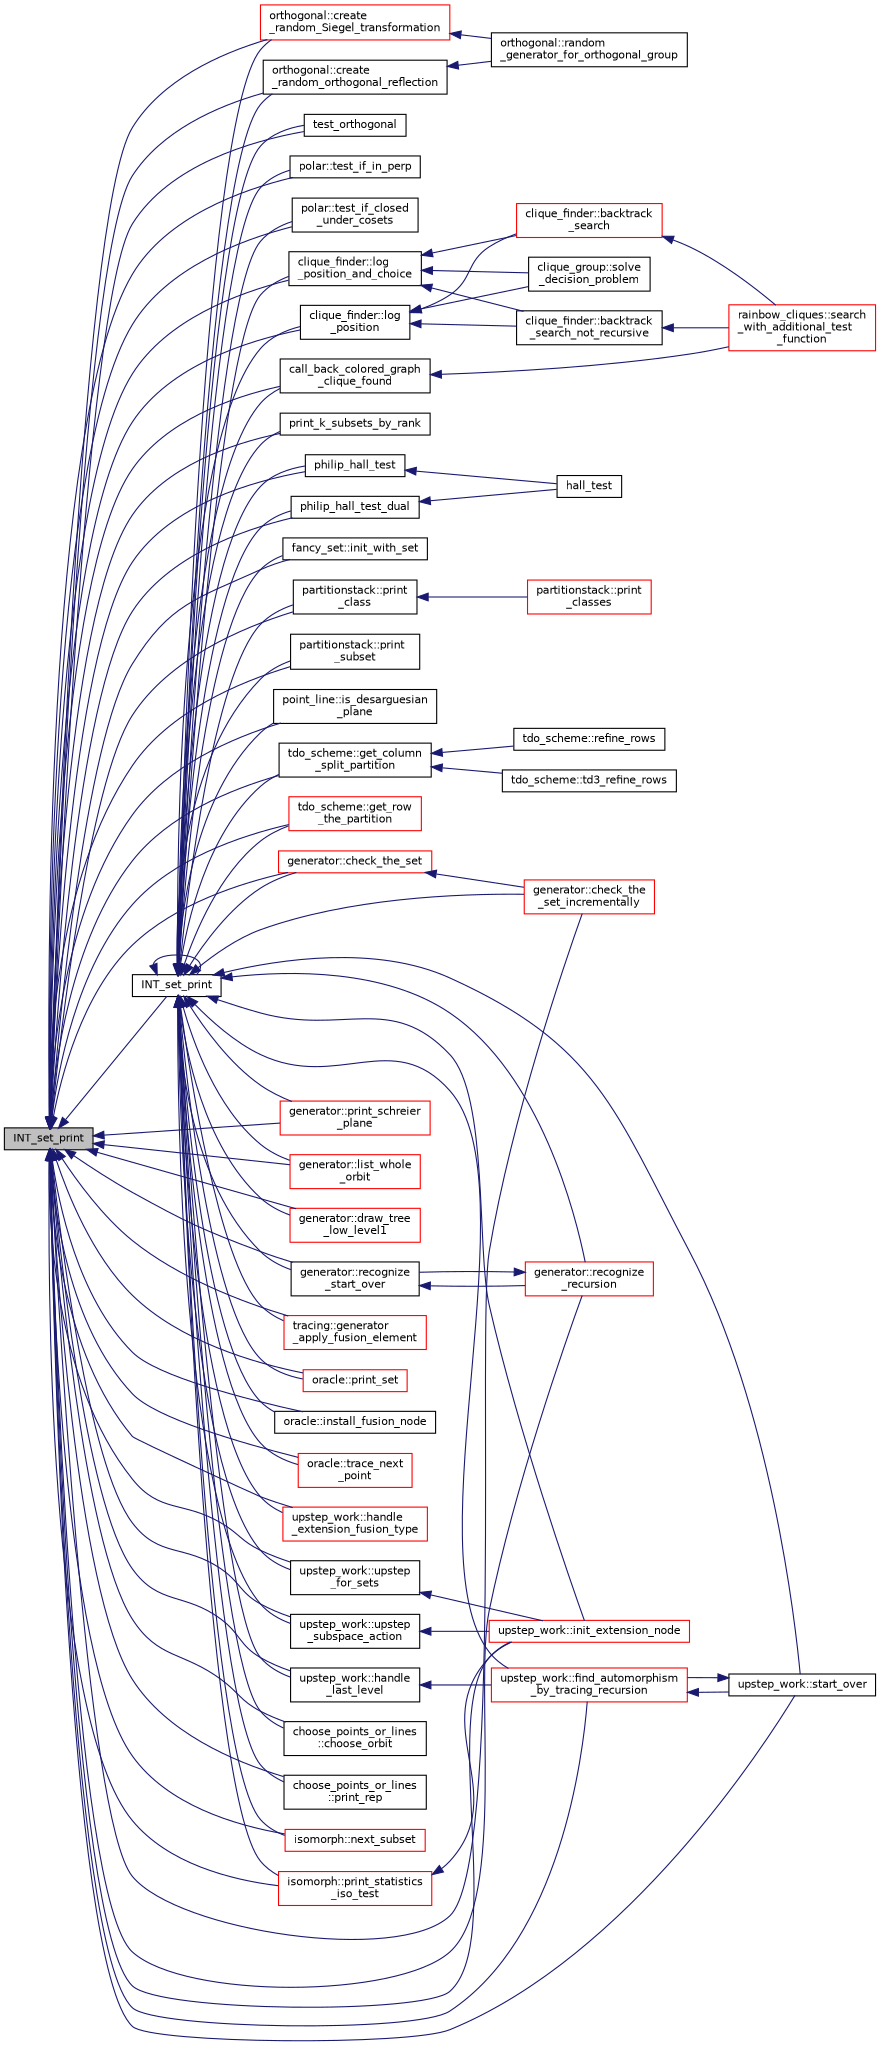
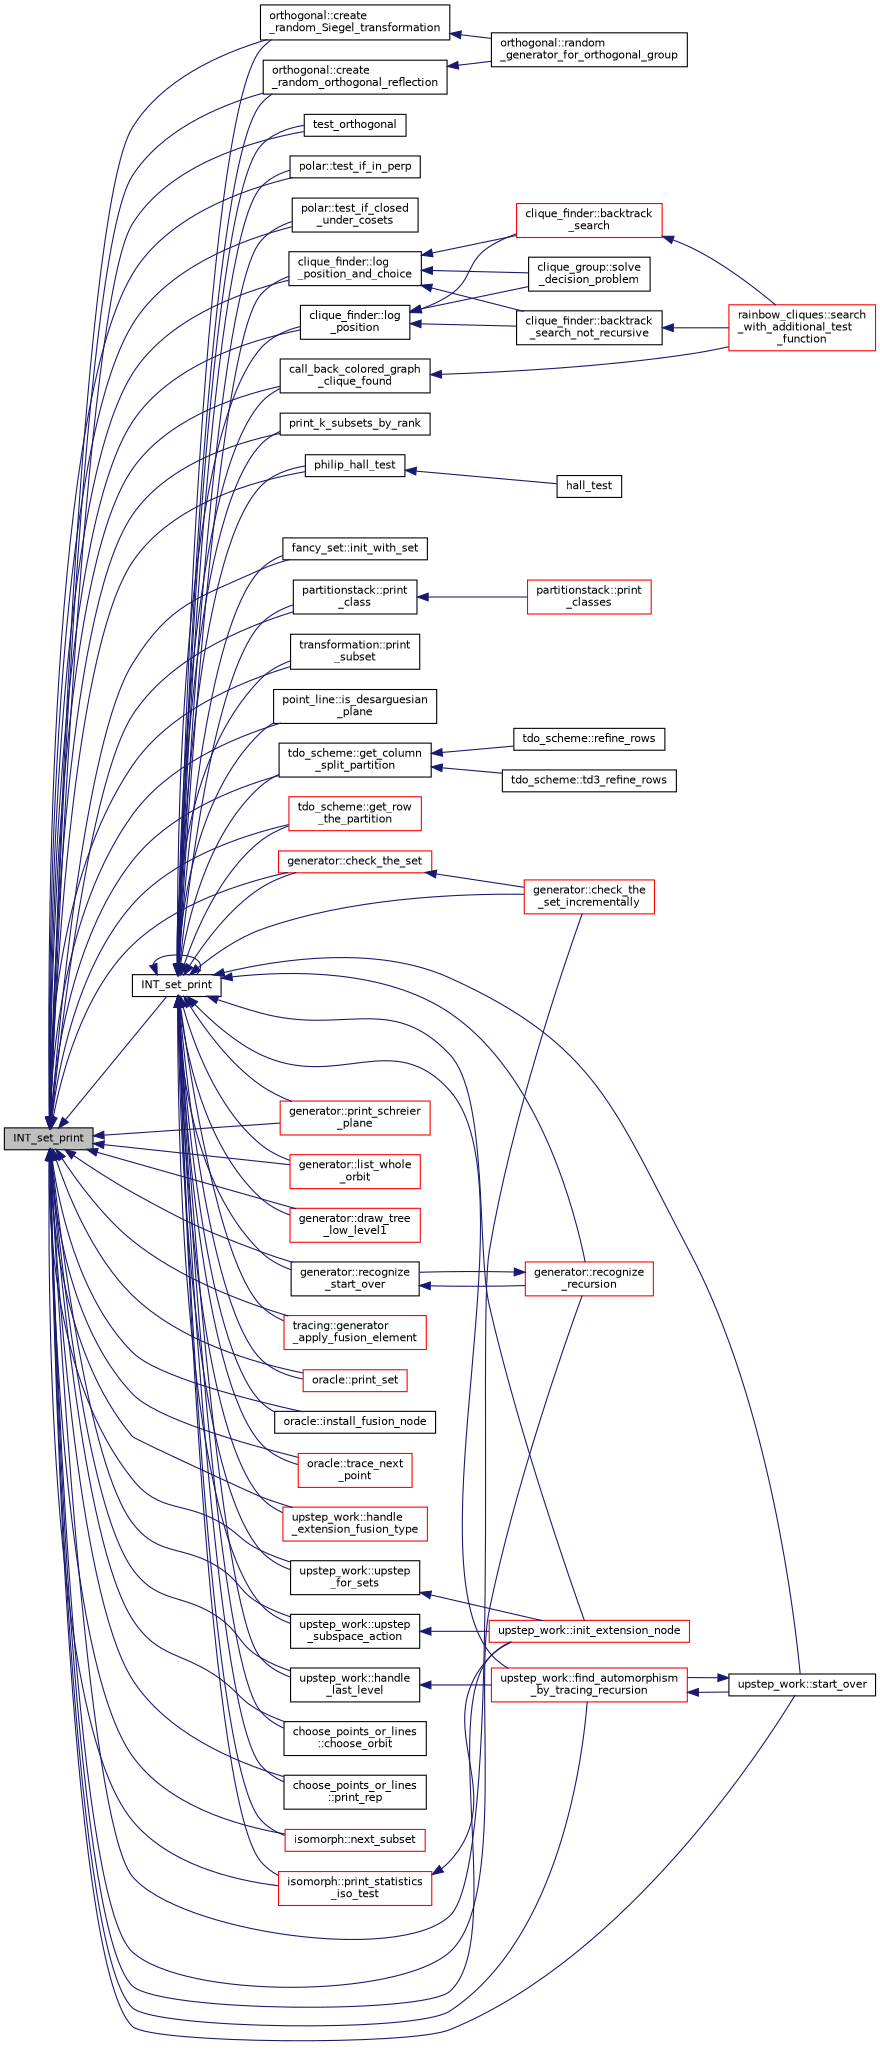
(355, 22) -> (355, 22)
(355, 507) -> none
(355, 652) -> (355, 652)
